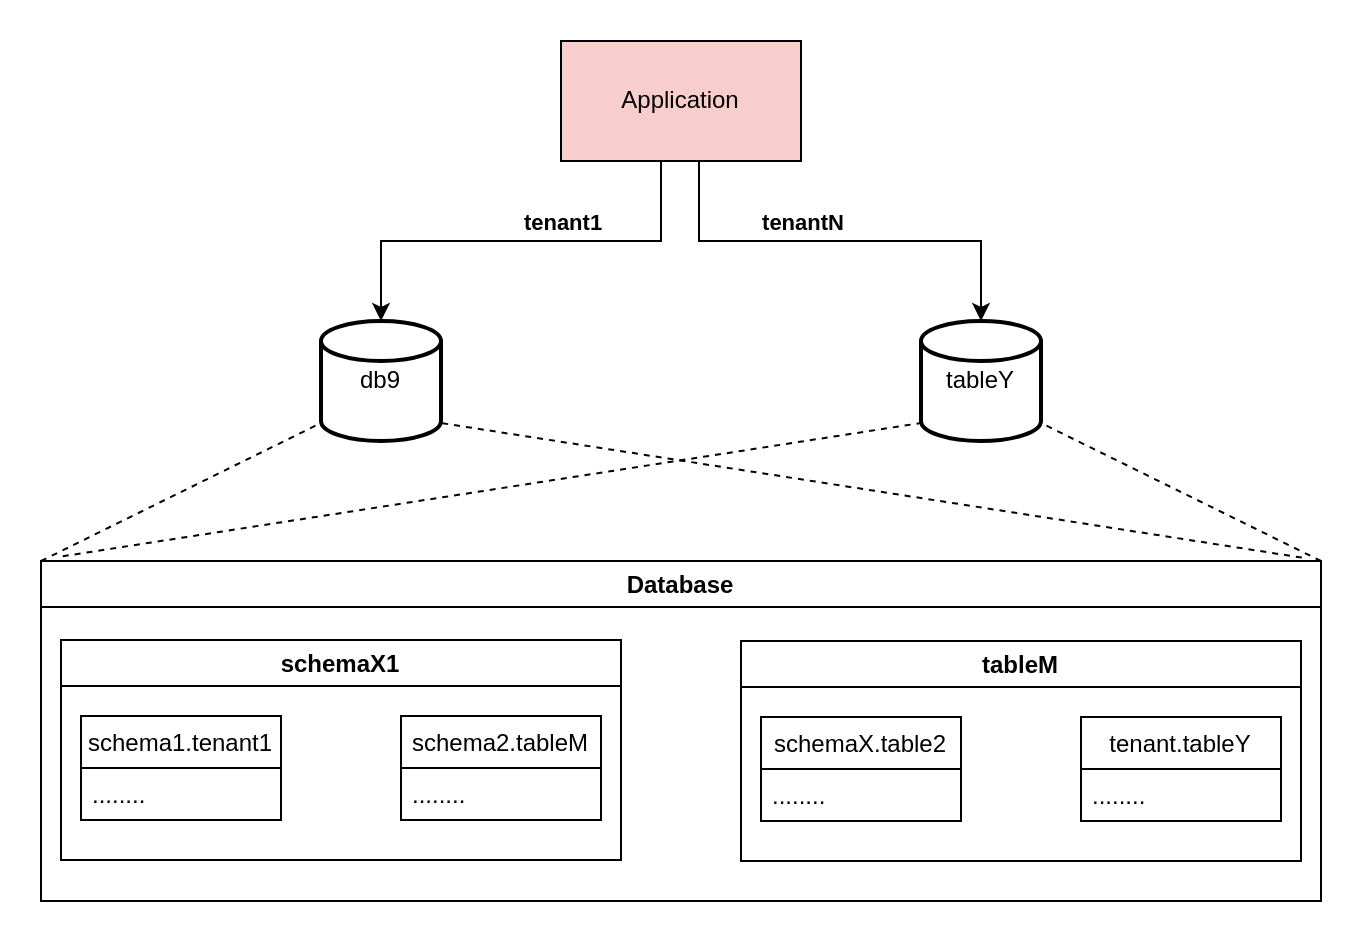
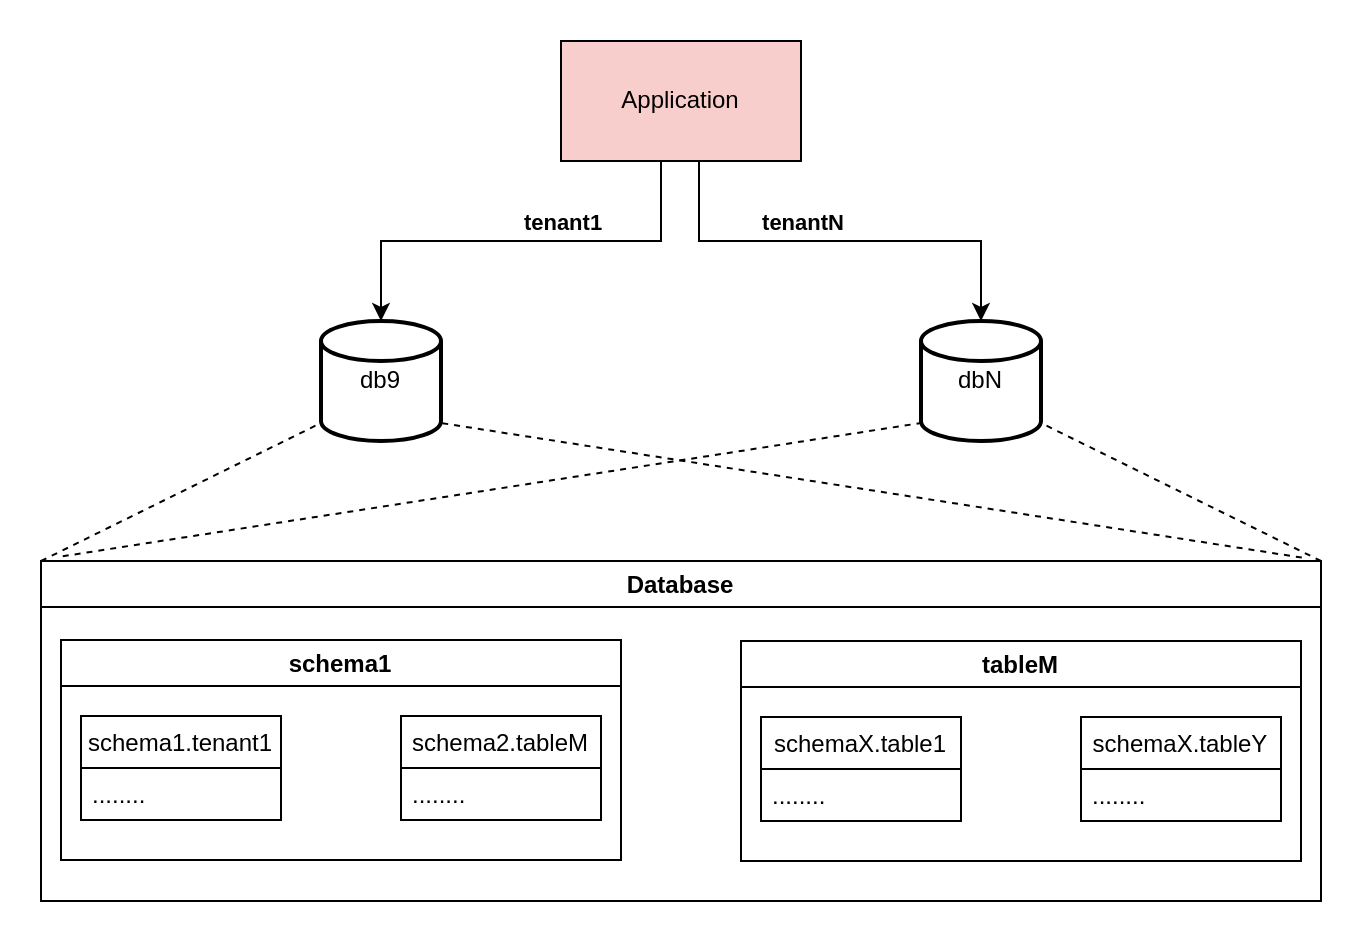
(981, 381) -> (981, 381)
(340, 664) -> (340, 664)
(860, 744) -> (860, 744)
(1180, 744) -> (1180, 744)
